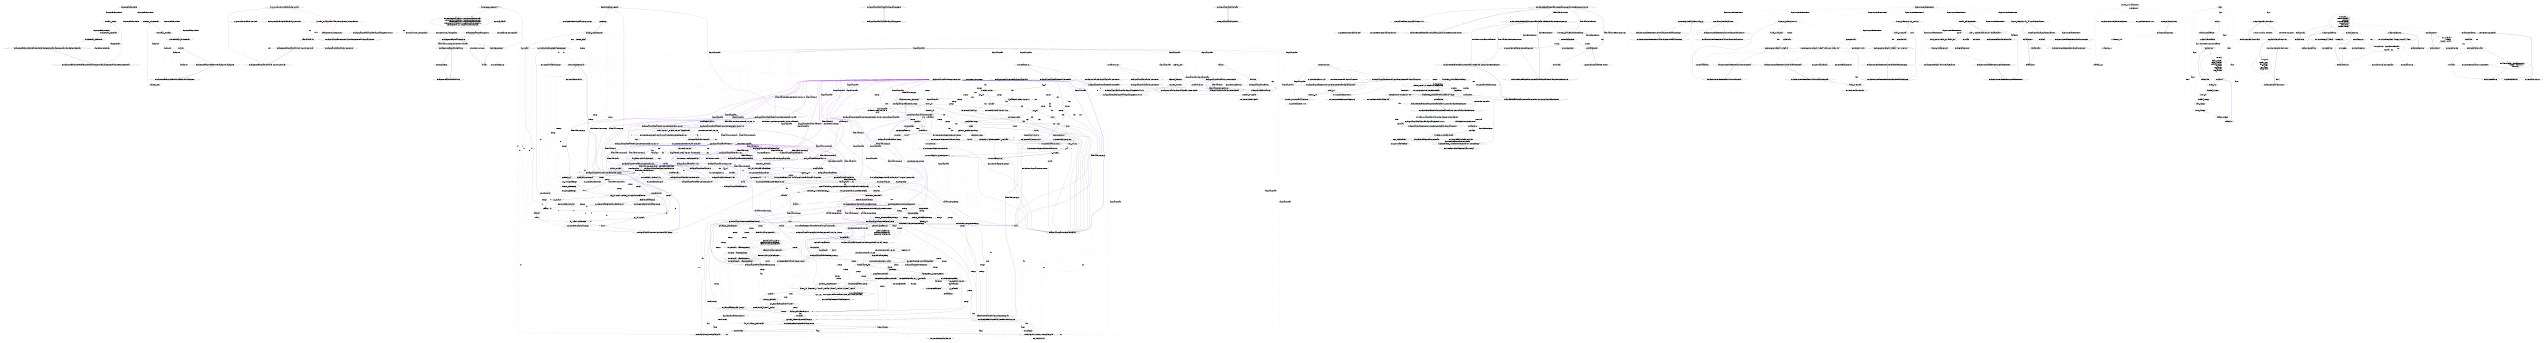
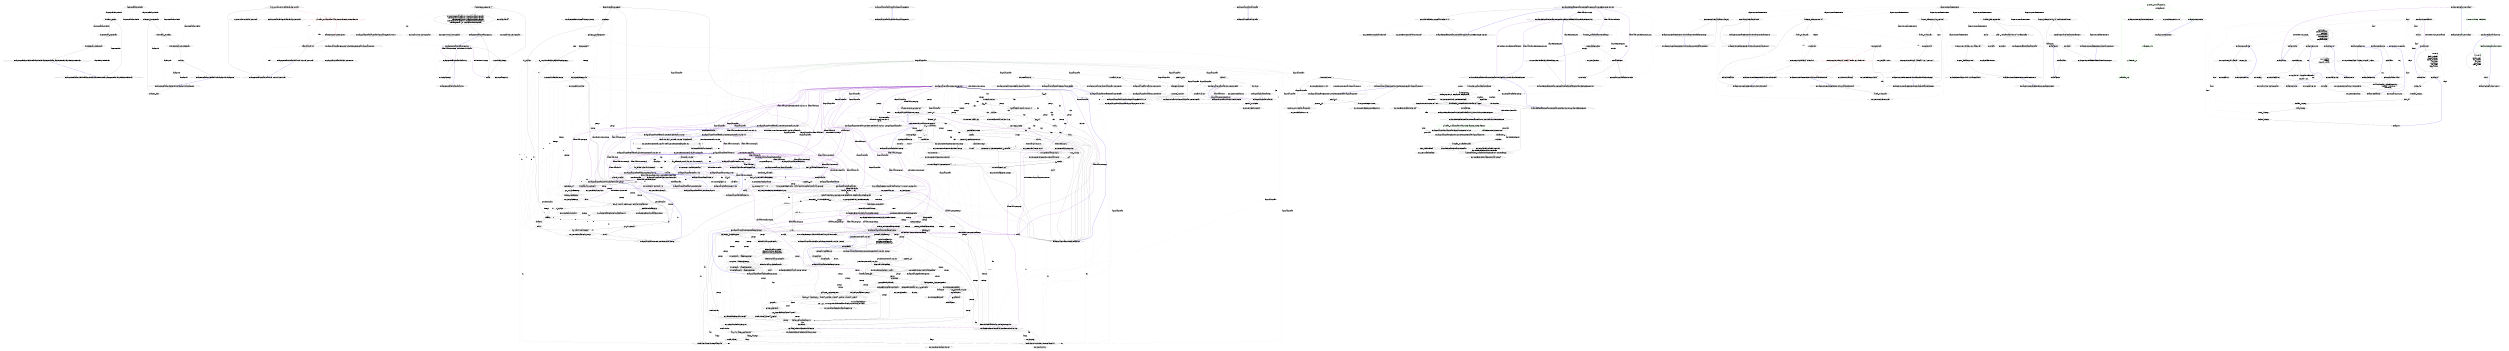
(2207, 33) -> none
